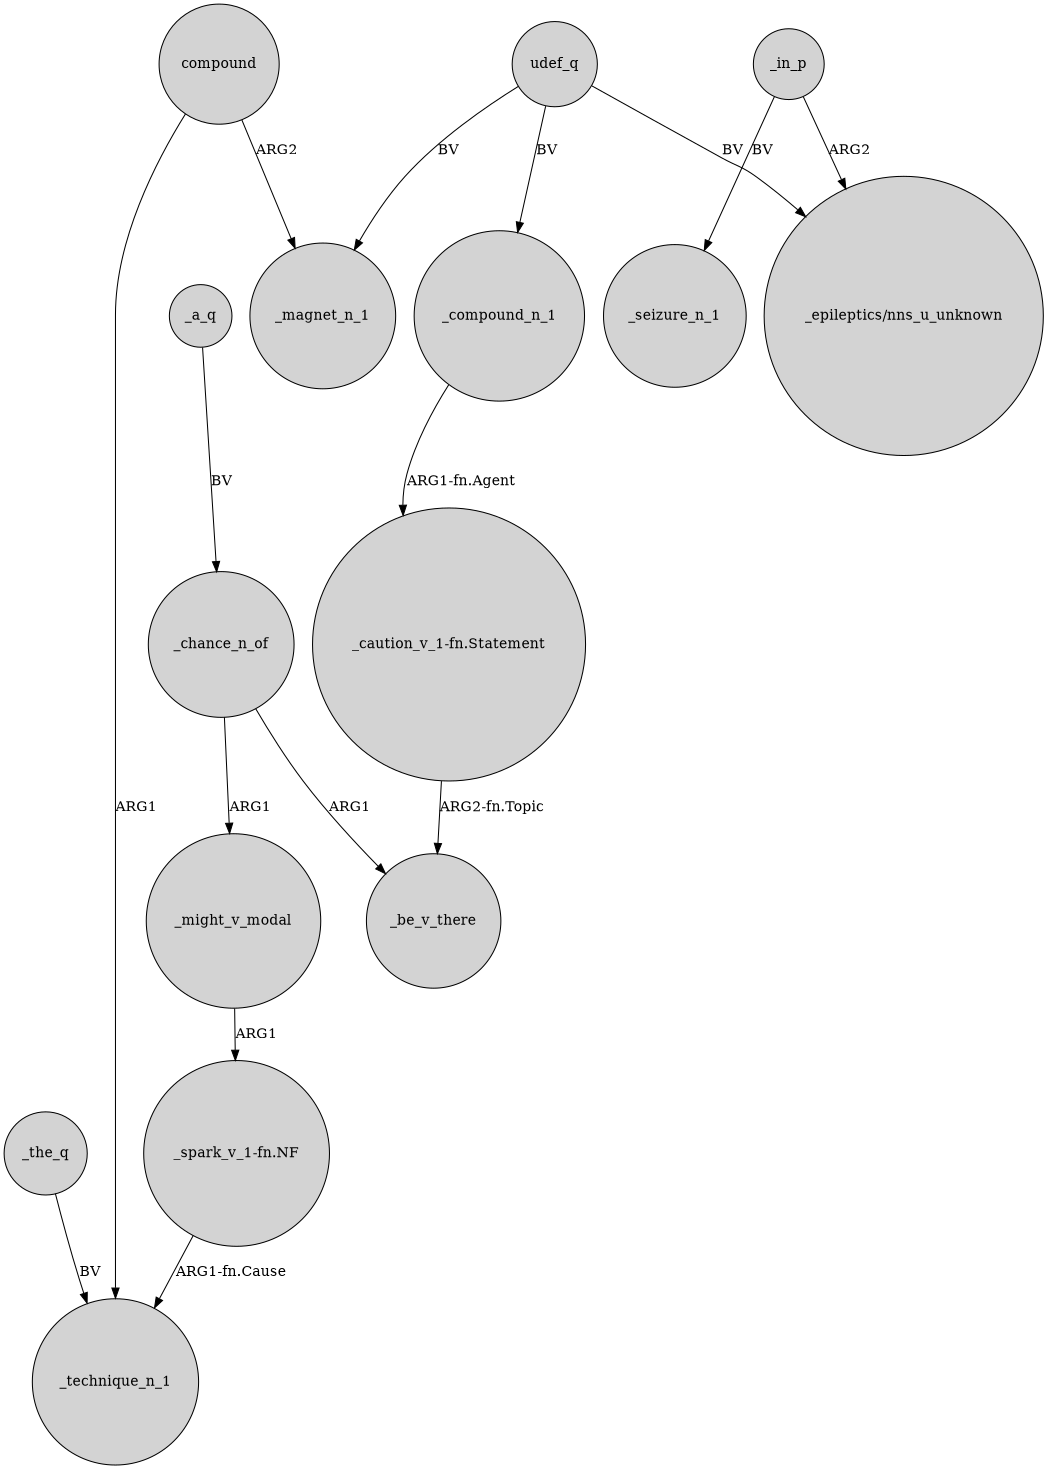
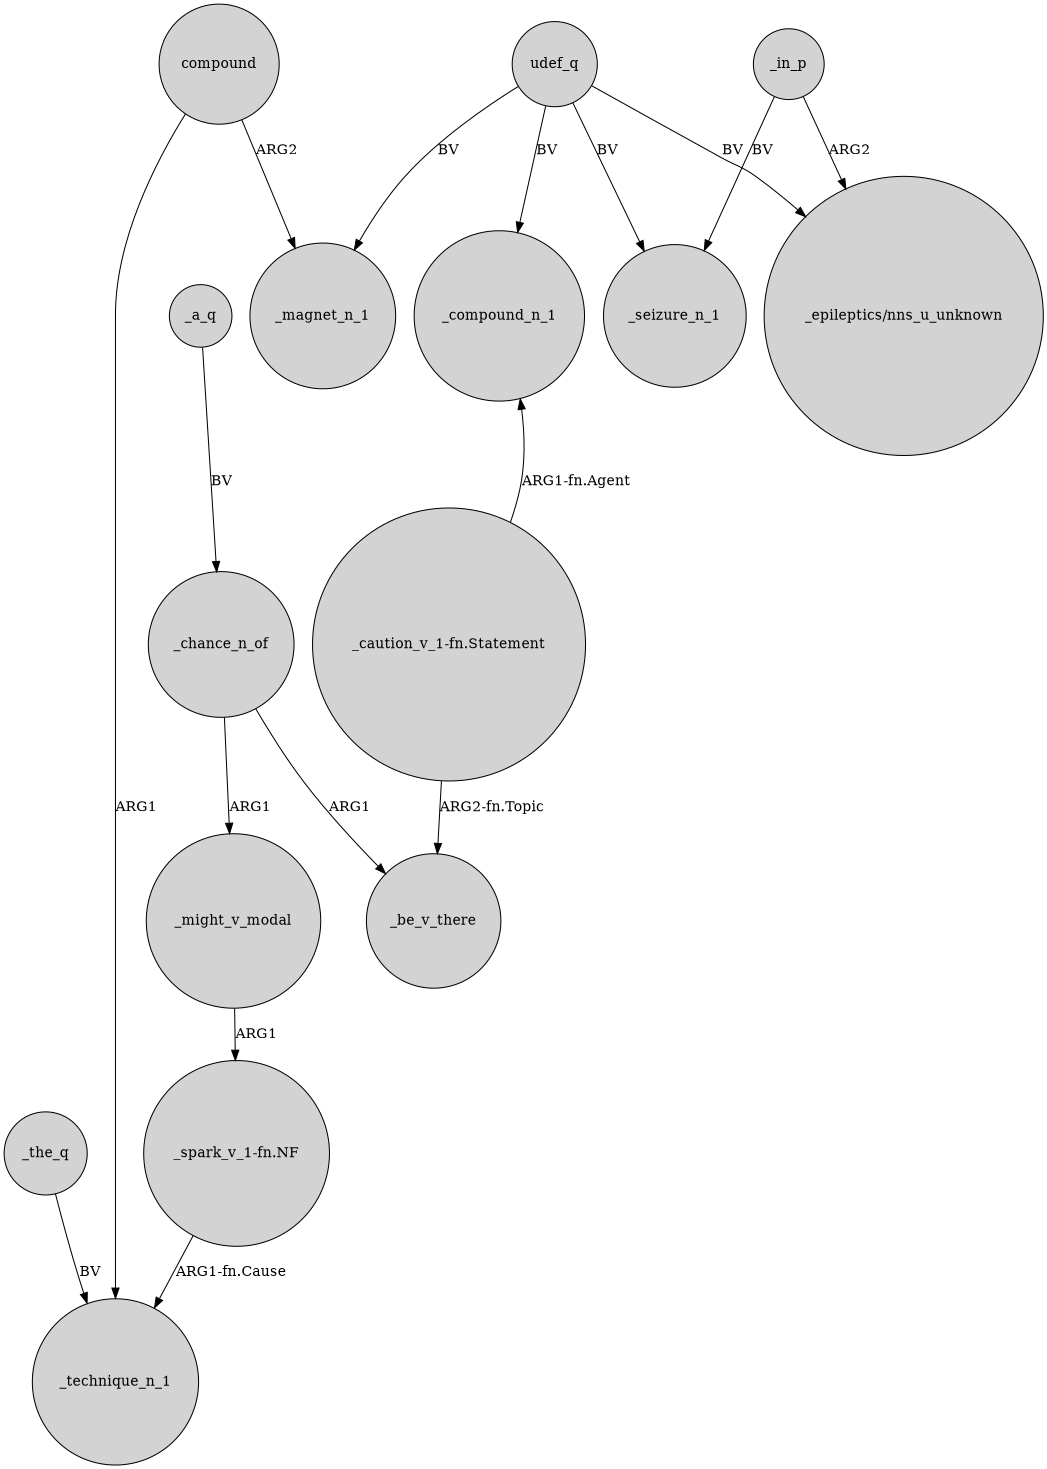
none -> (606, 172)
(418, 442) -> (523, 466)
